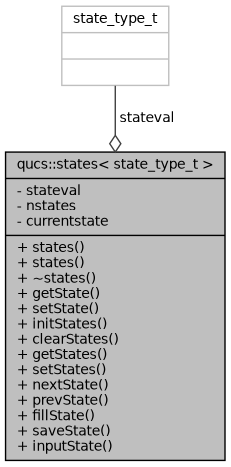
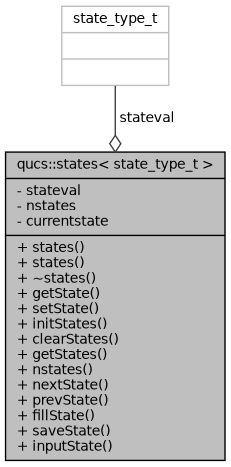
(62, 370) -> (55, 370)
